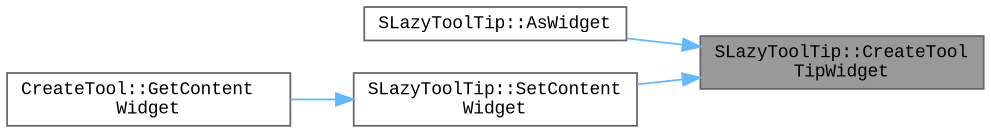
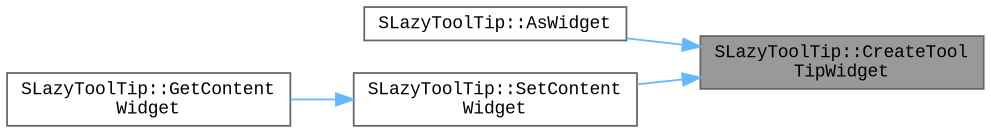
(149, 99) -> (149, 99)
